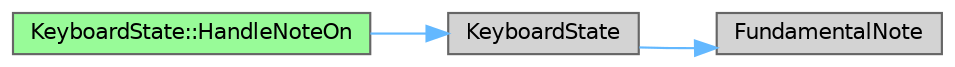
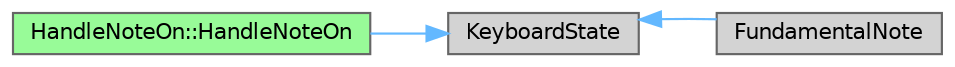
(192, 34) -> (192, 34)
(667, 48) -> (689, 19)
